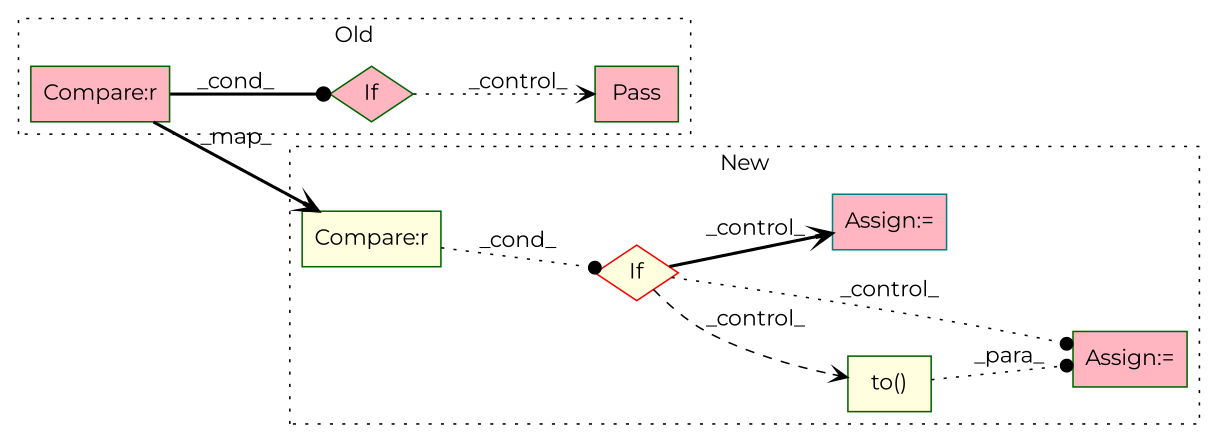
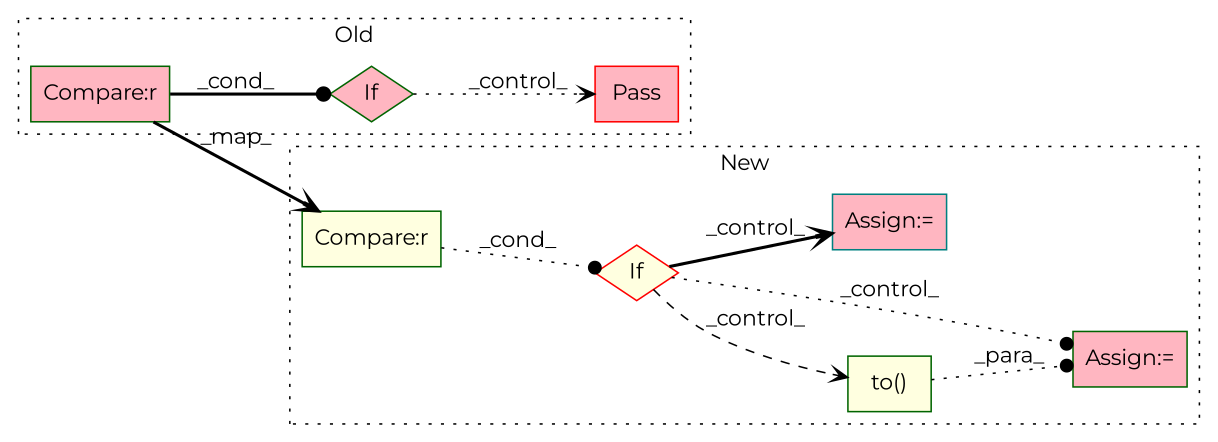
(637, 94) -> (637, 94)
